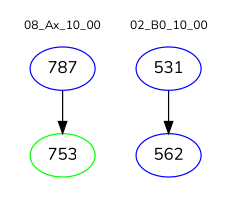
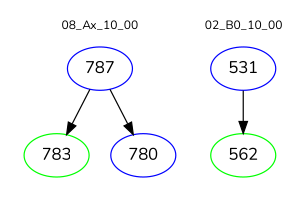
(63, 155) -> (57, 155)
none -> (143, 155)
(169, 155) -> (243, 155)
